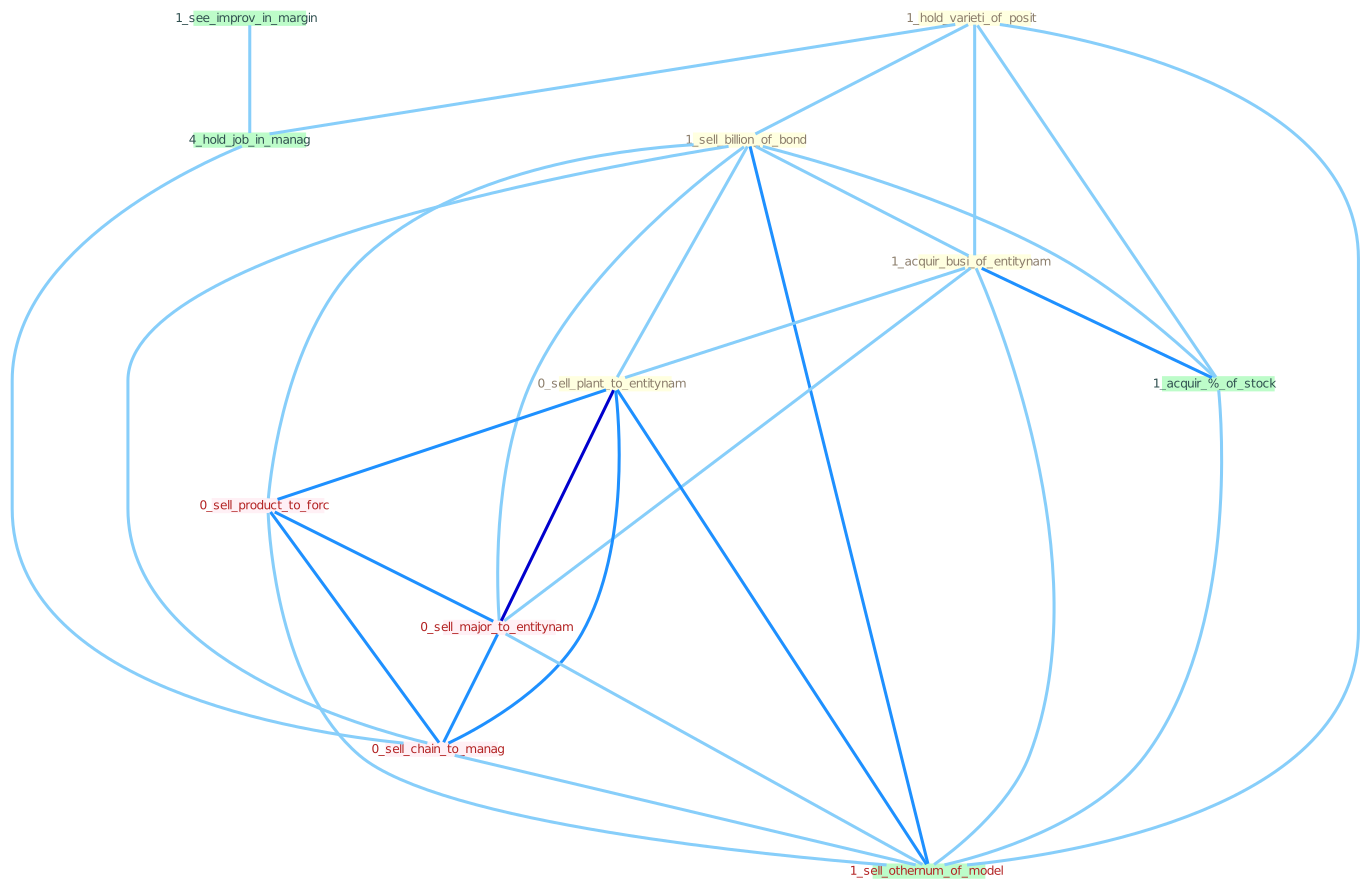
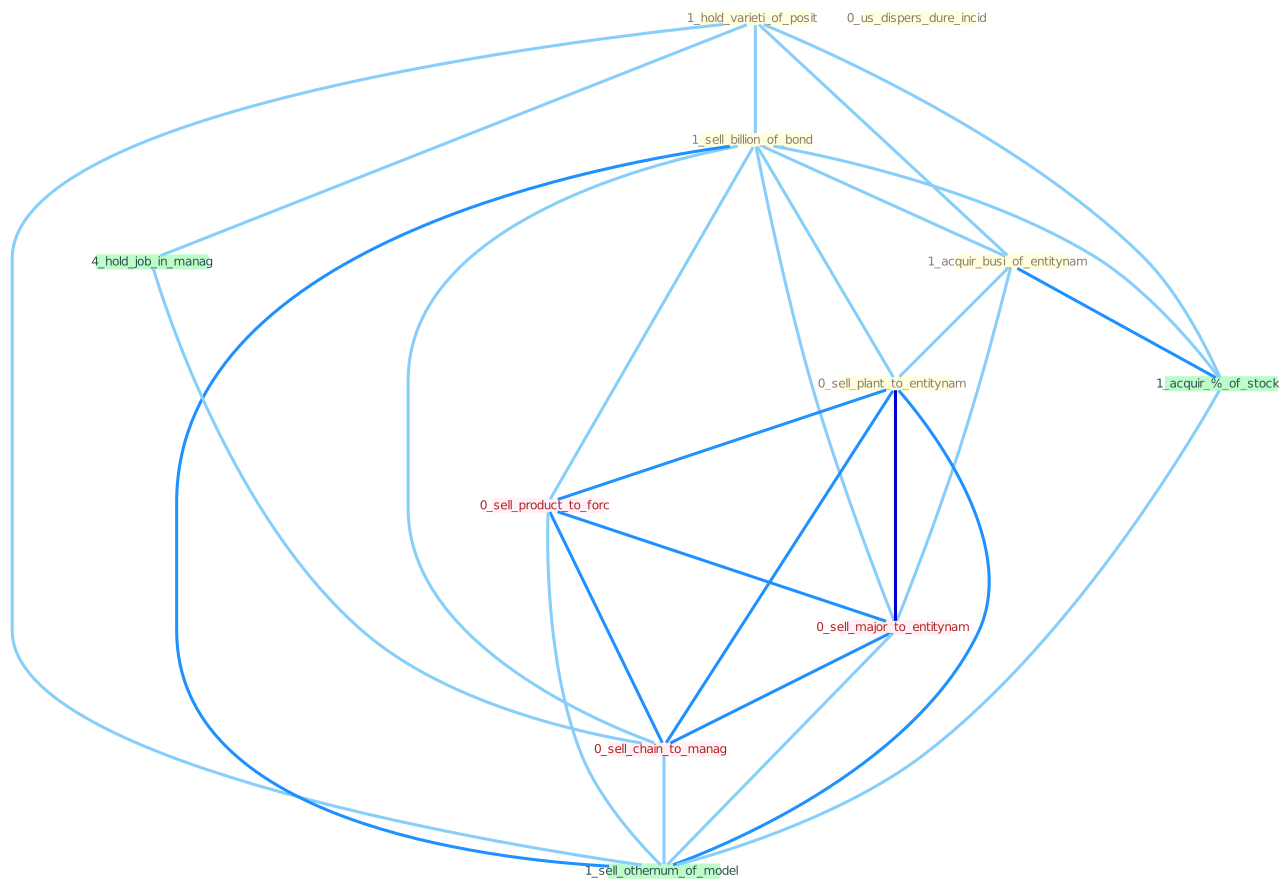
(250, 18) -> none
none -> (920, 18)
(1053, 581) -> none
(929, 871) -> (664, 871)
